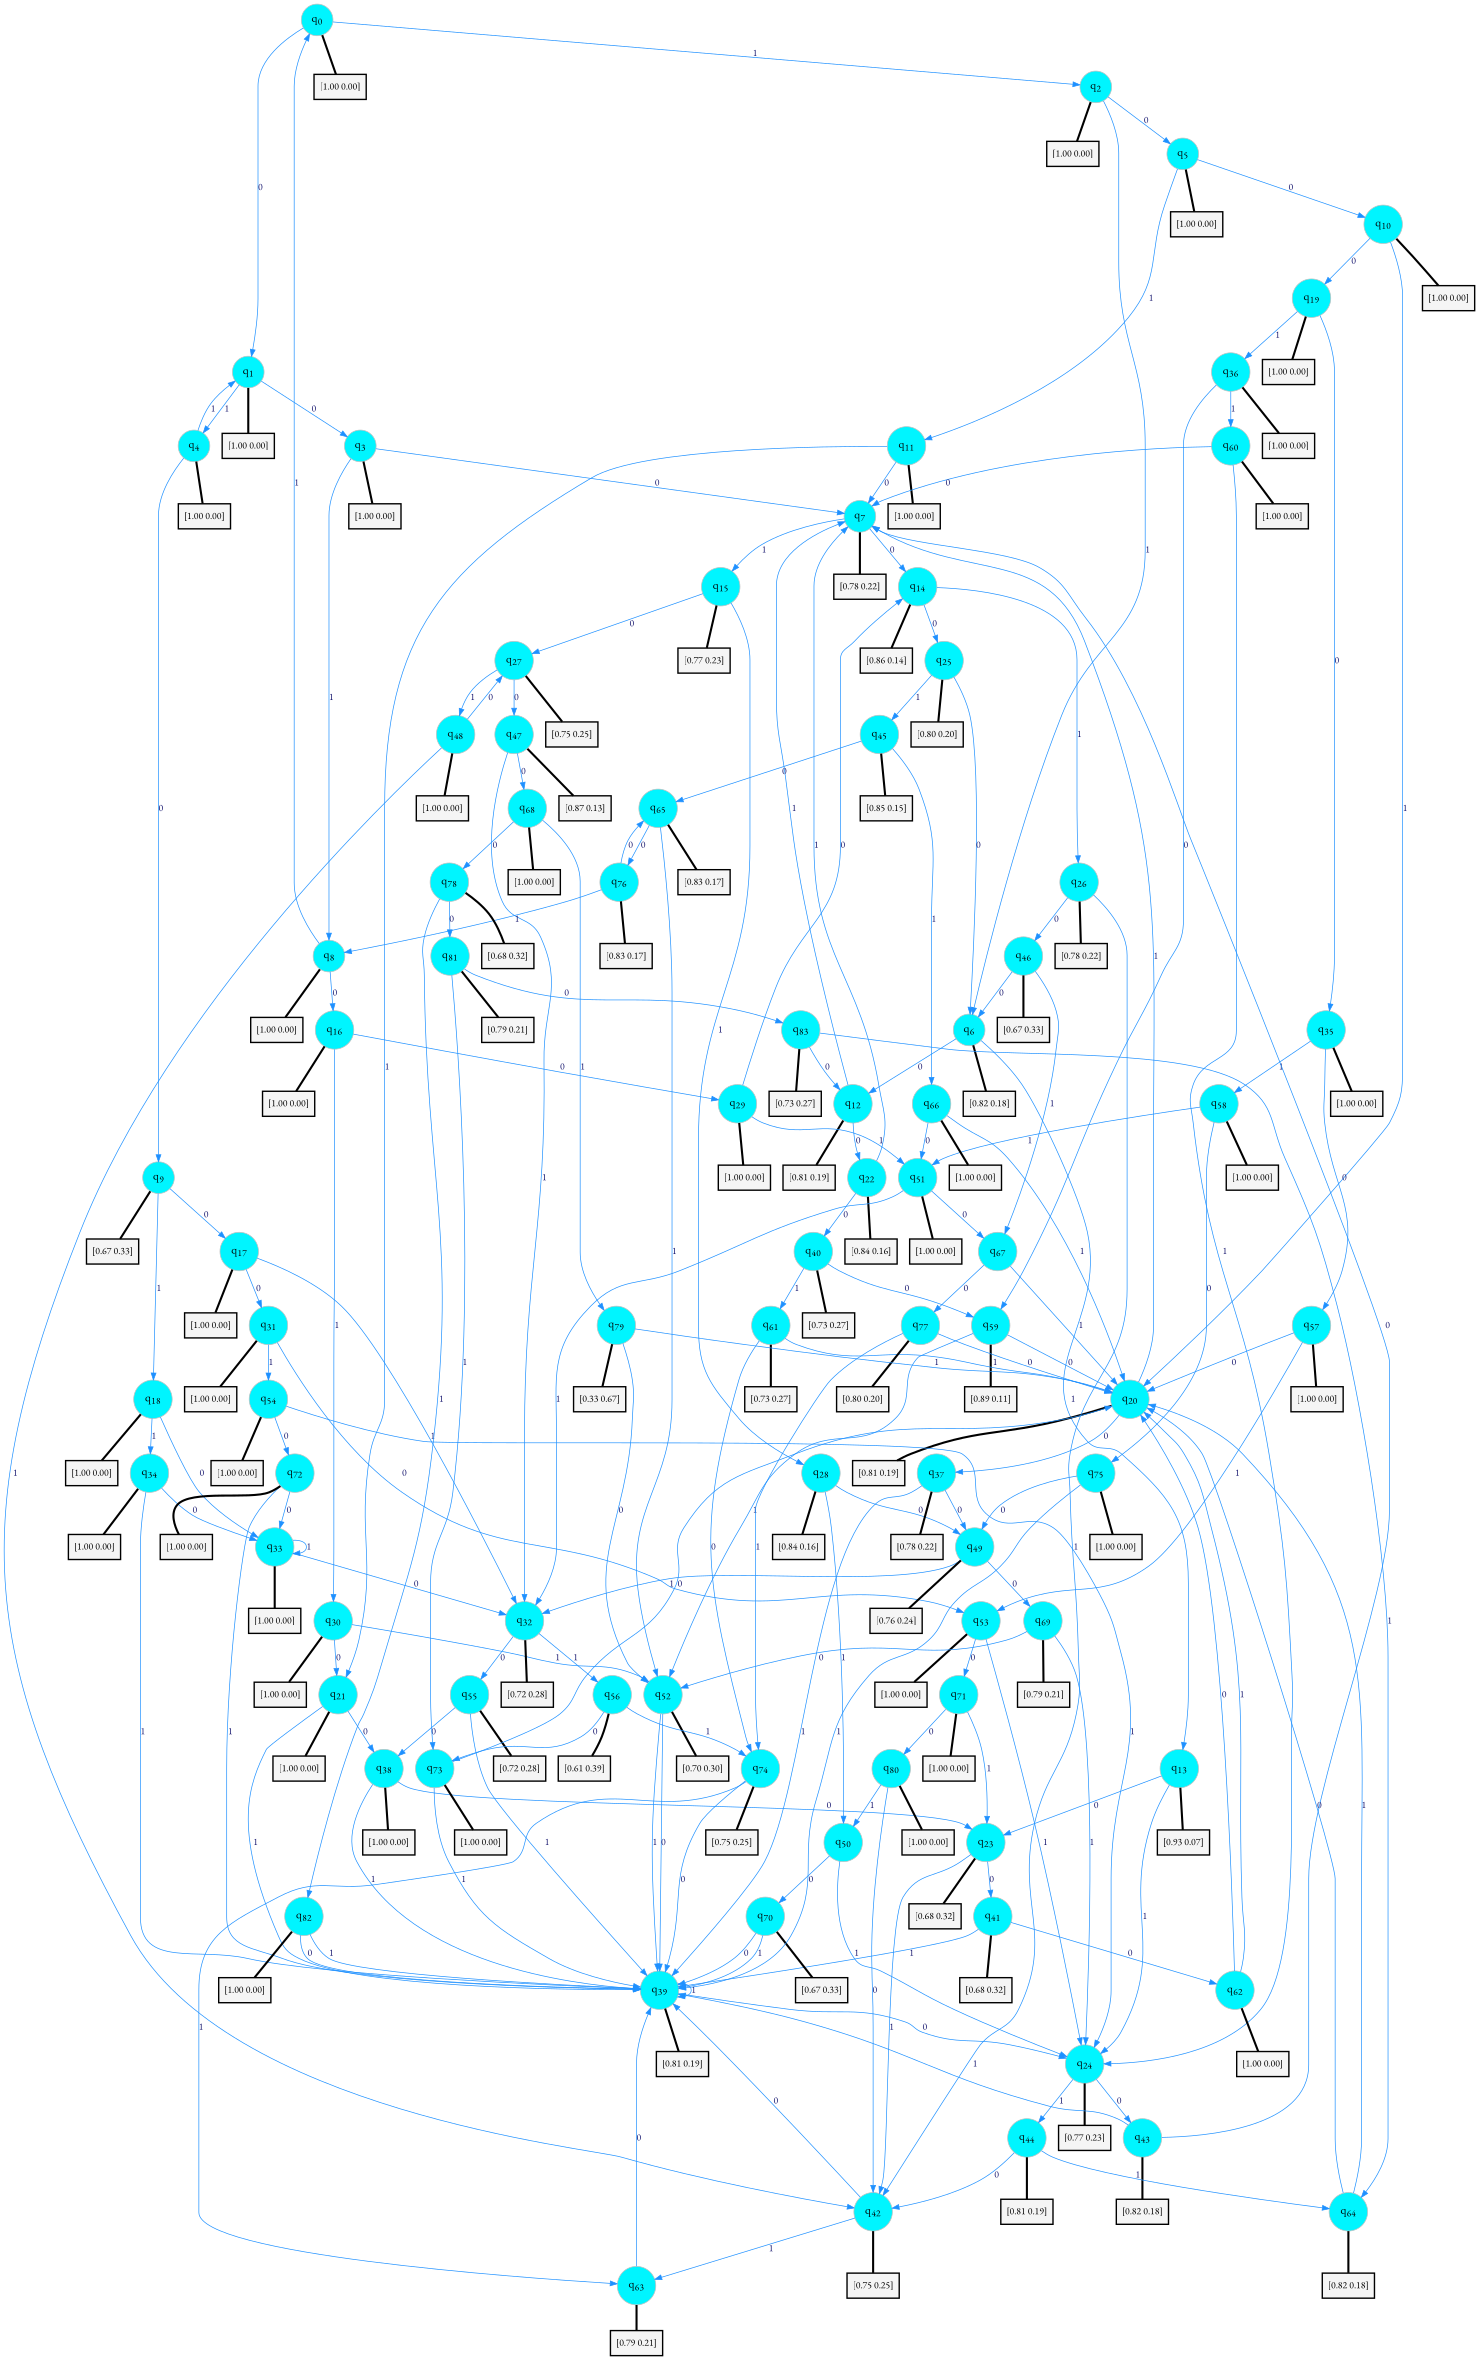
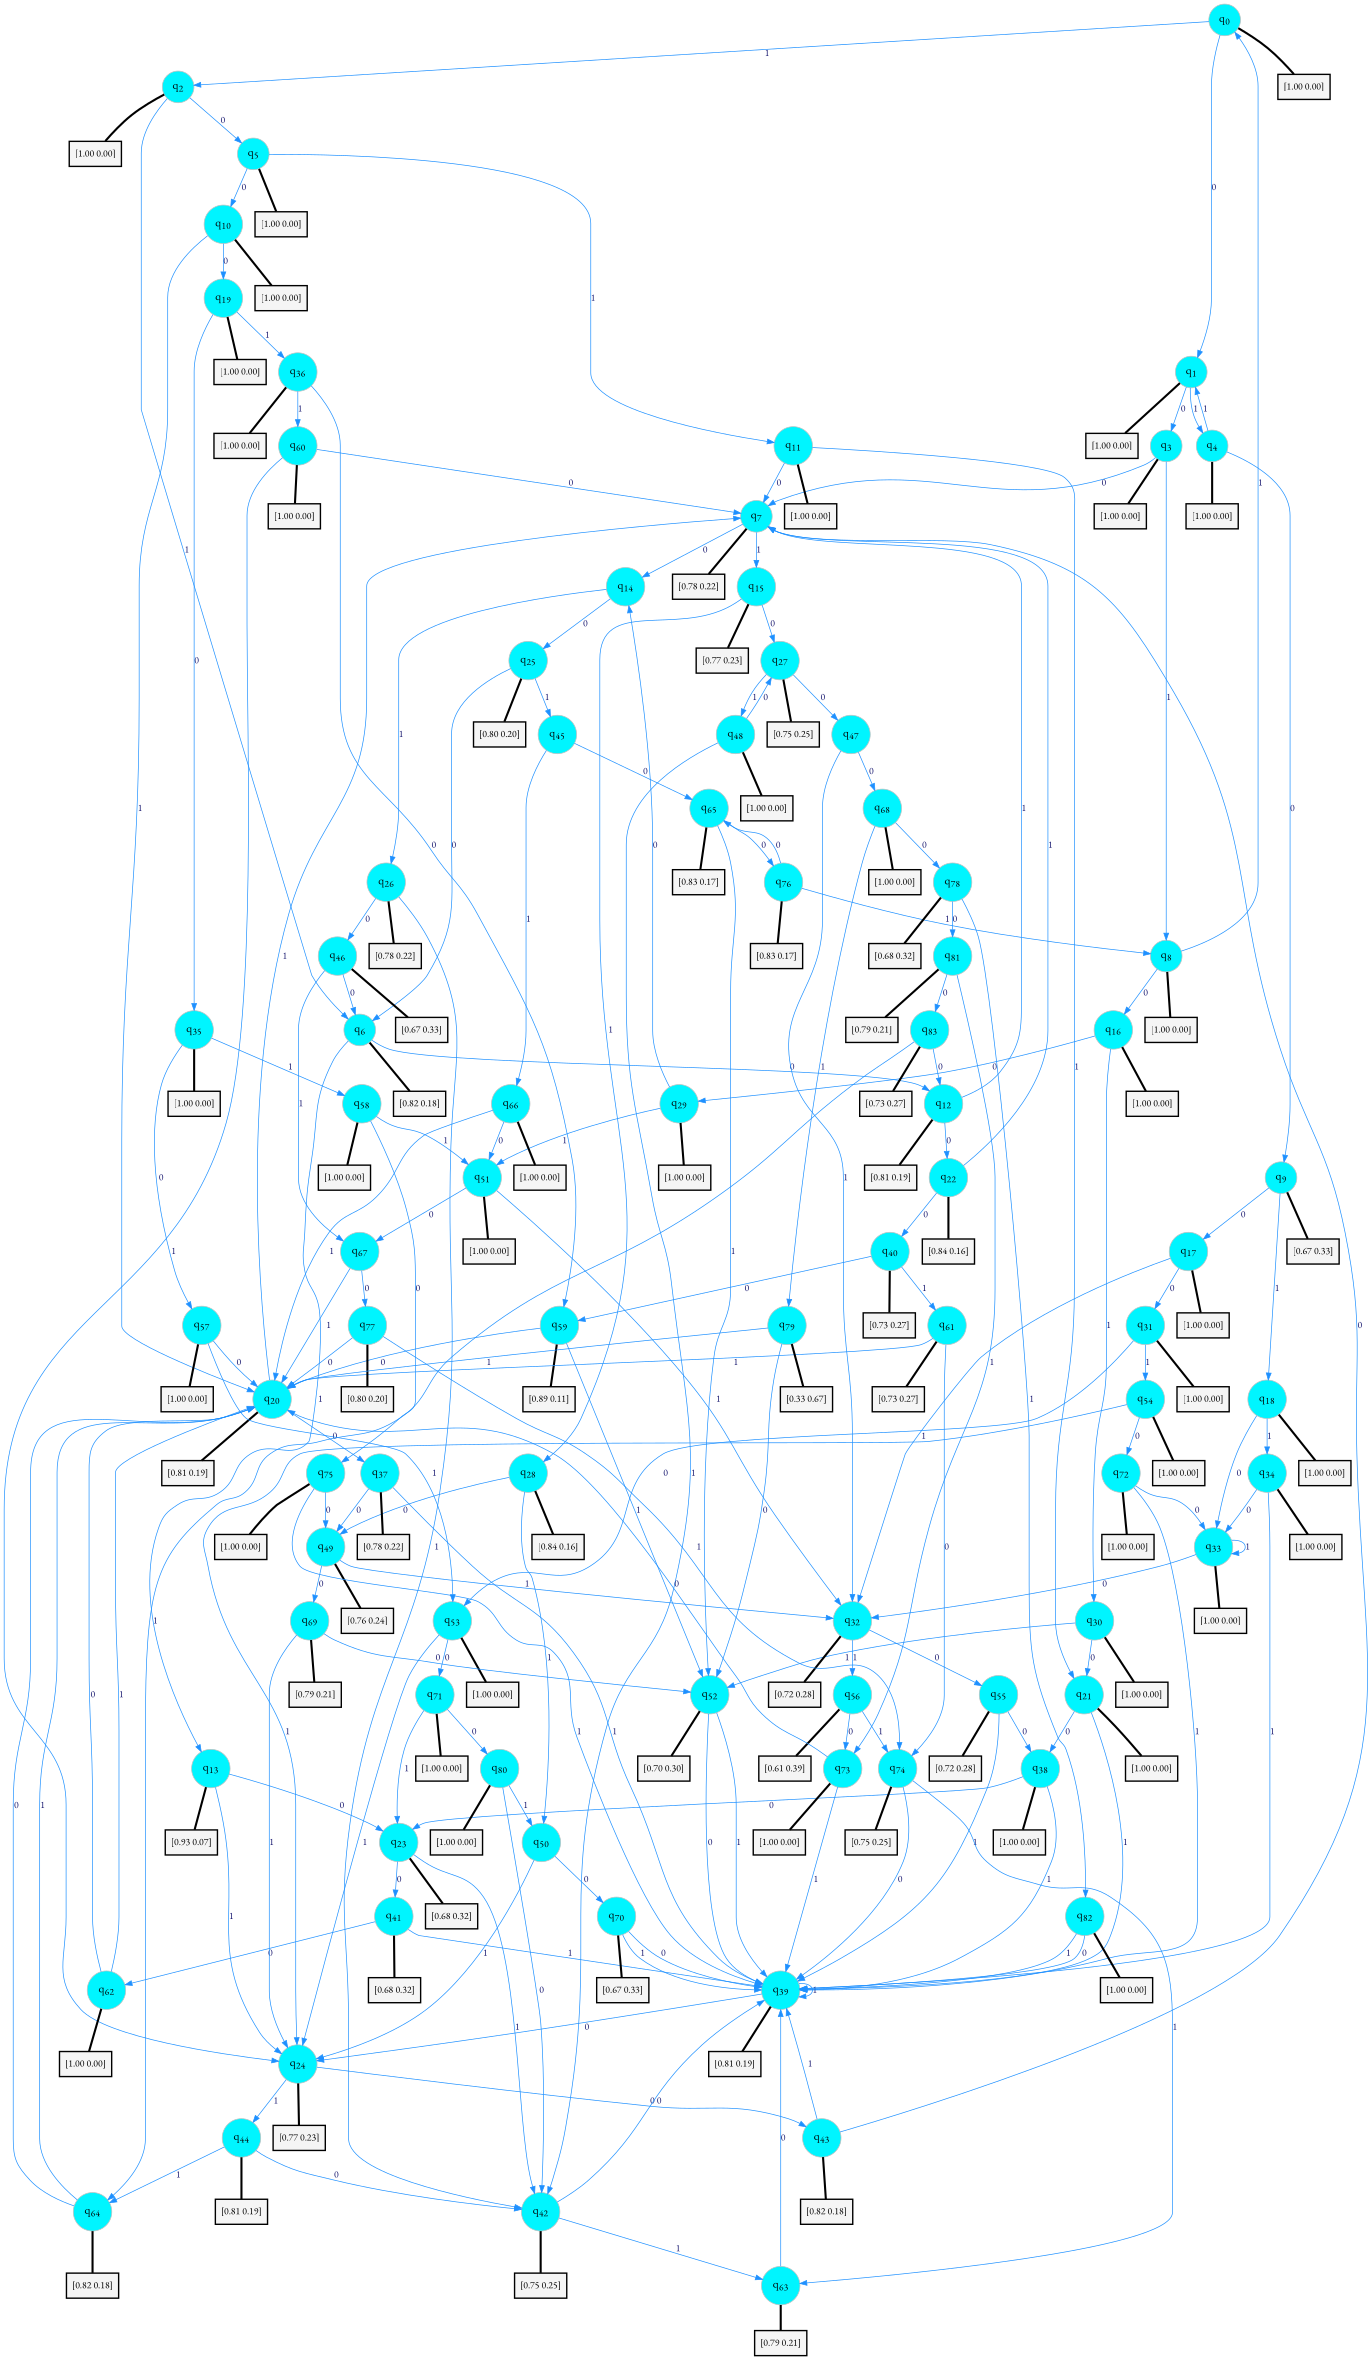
(886, 661) -> none
(585, 808) -> none
(886, 808) -> none
